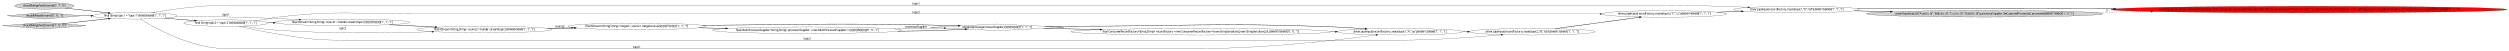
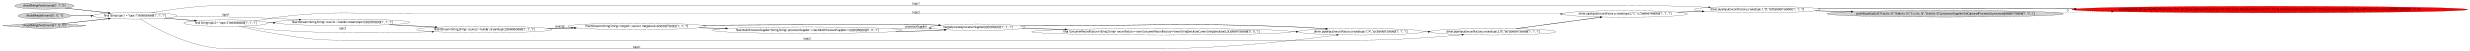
(44, 16) -> (44, 16)
(997, 27) -> (978, 27)
